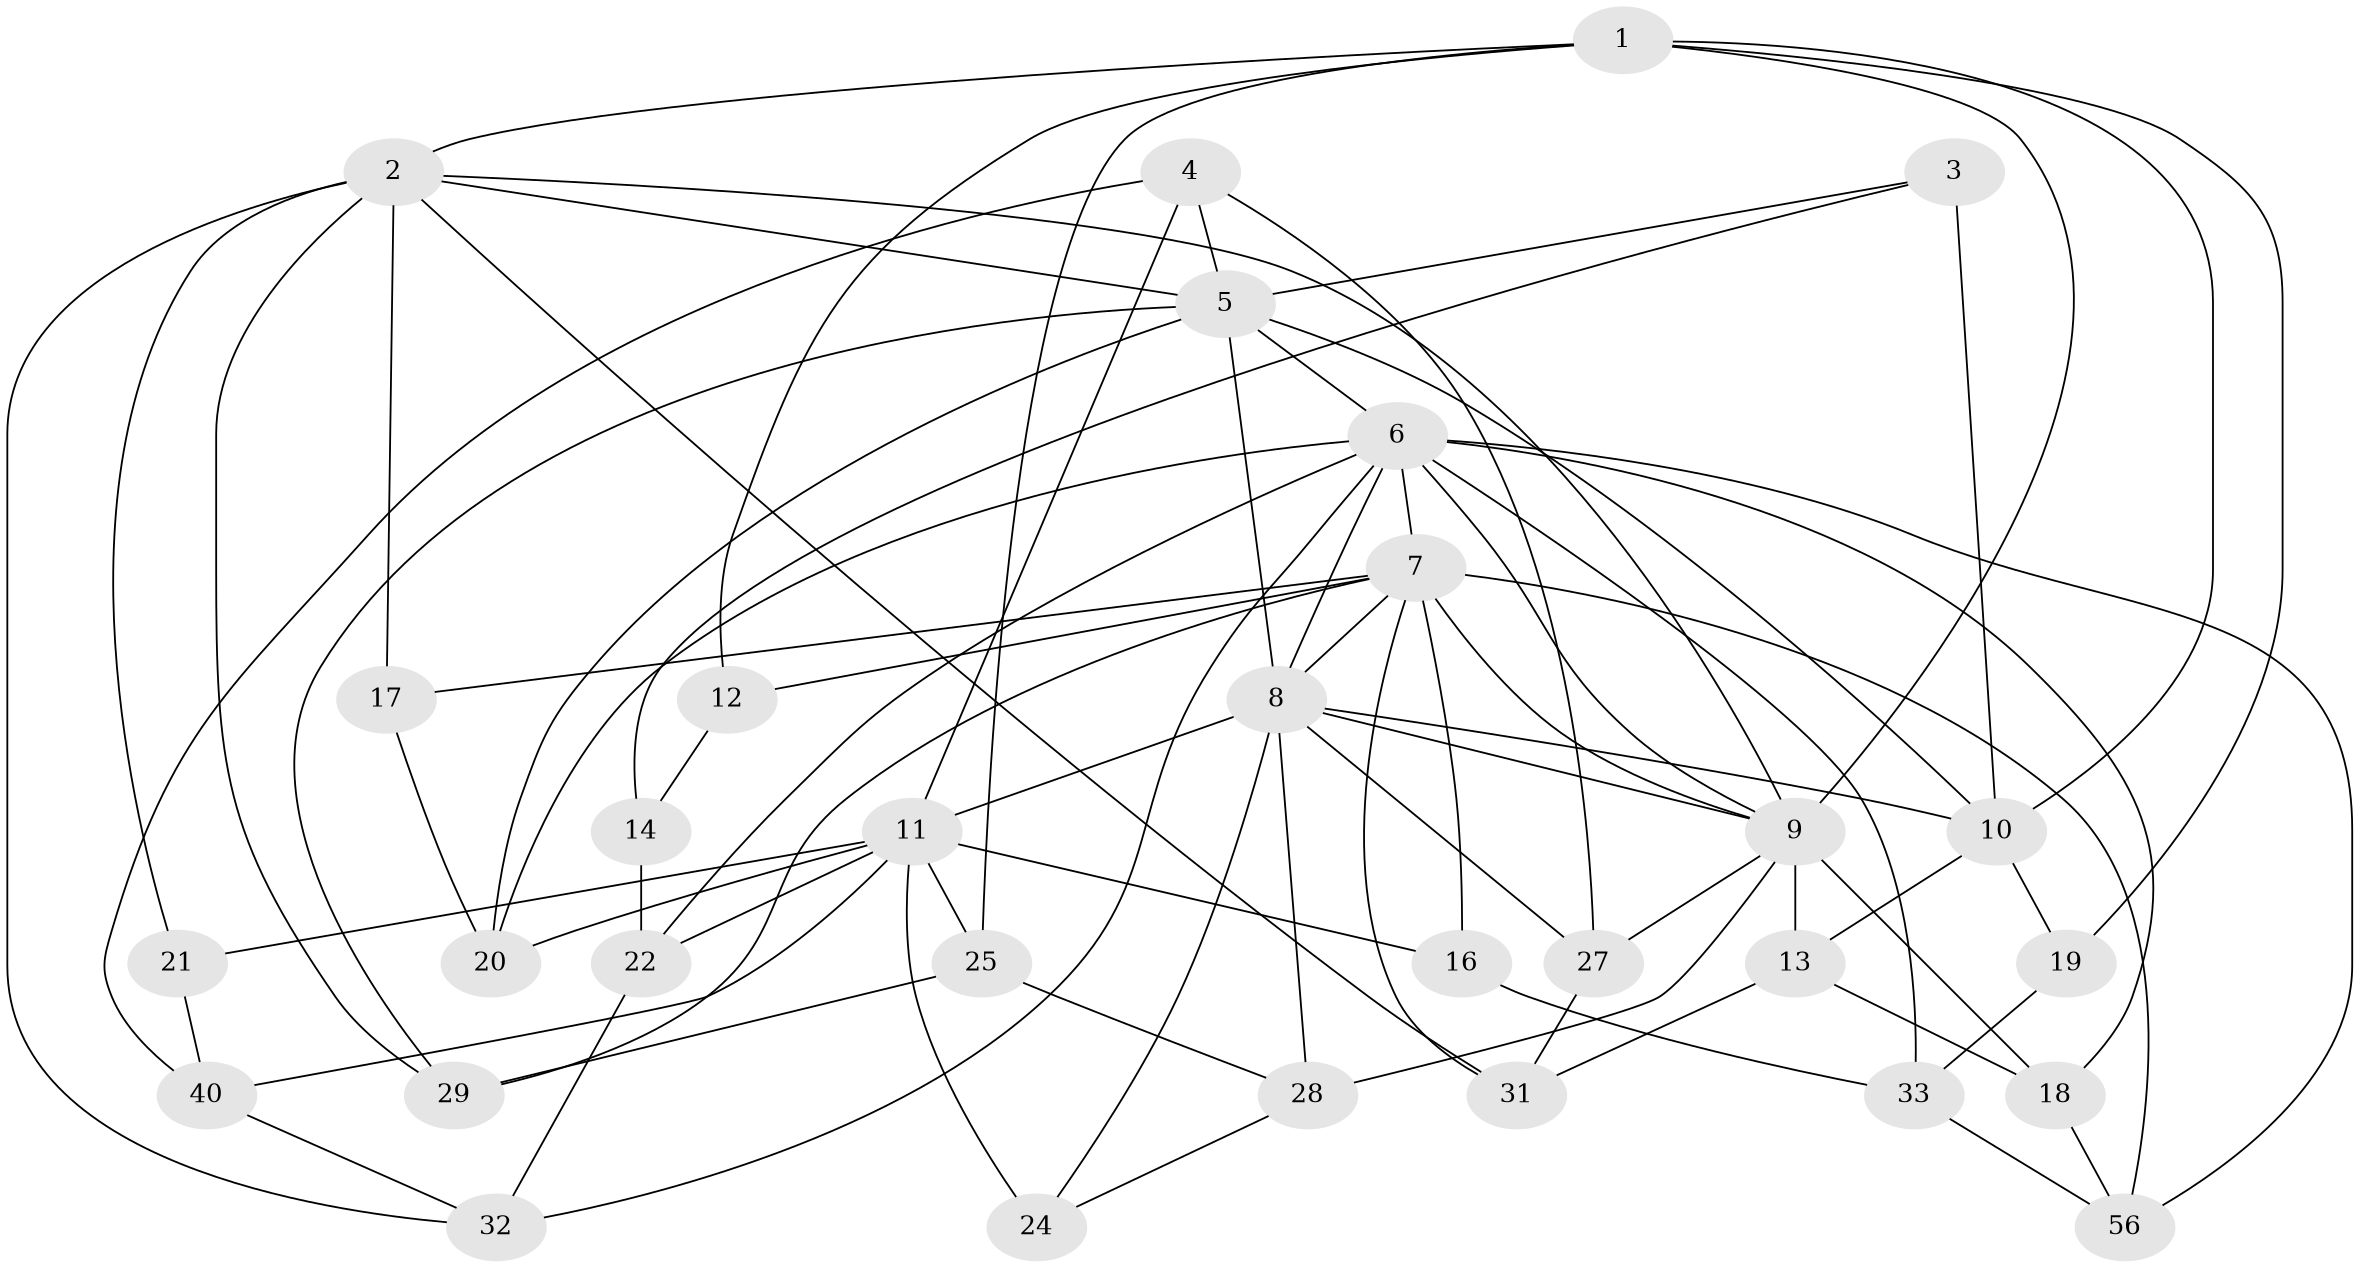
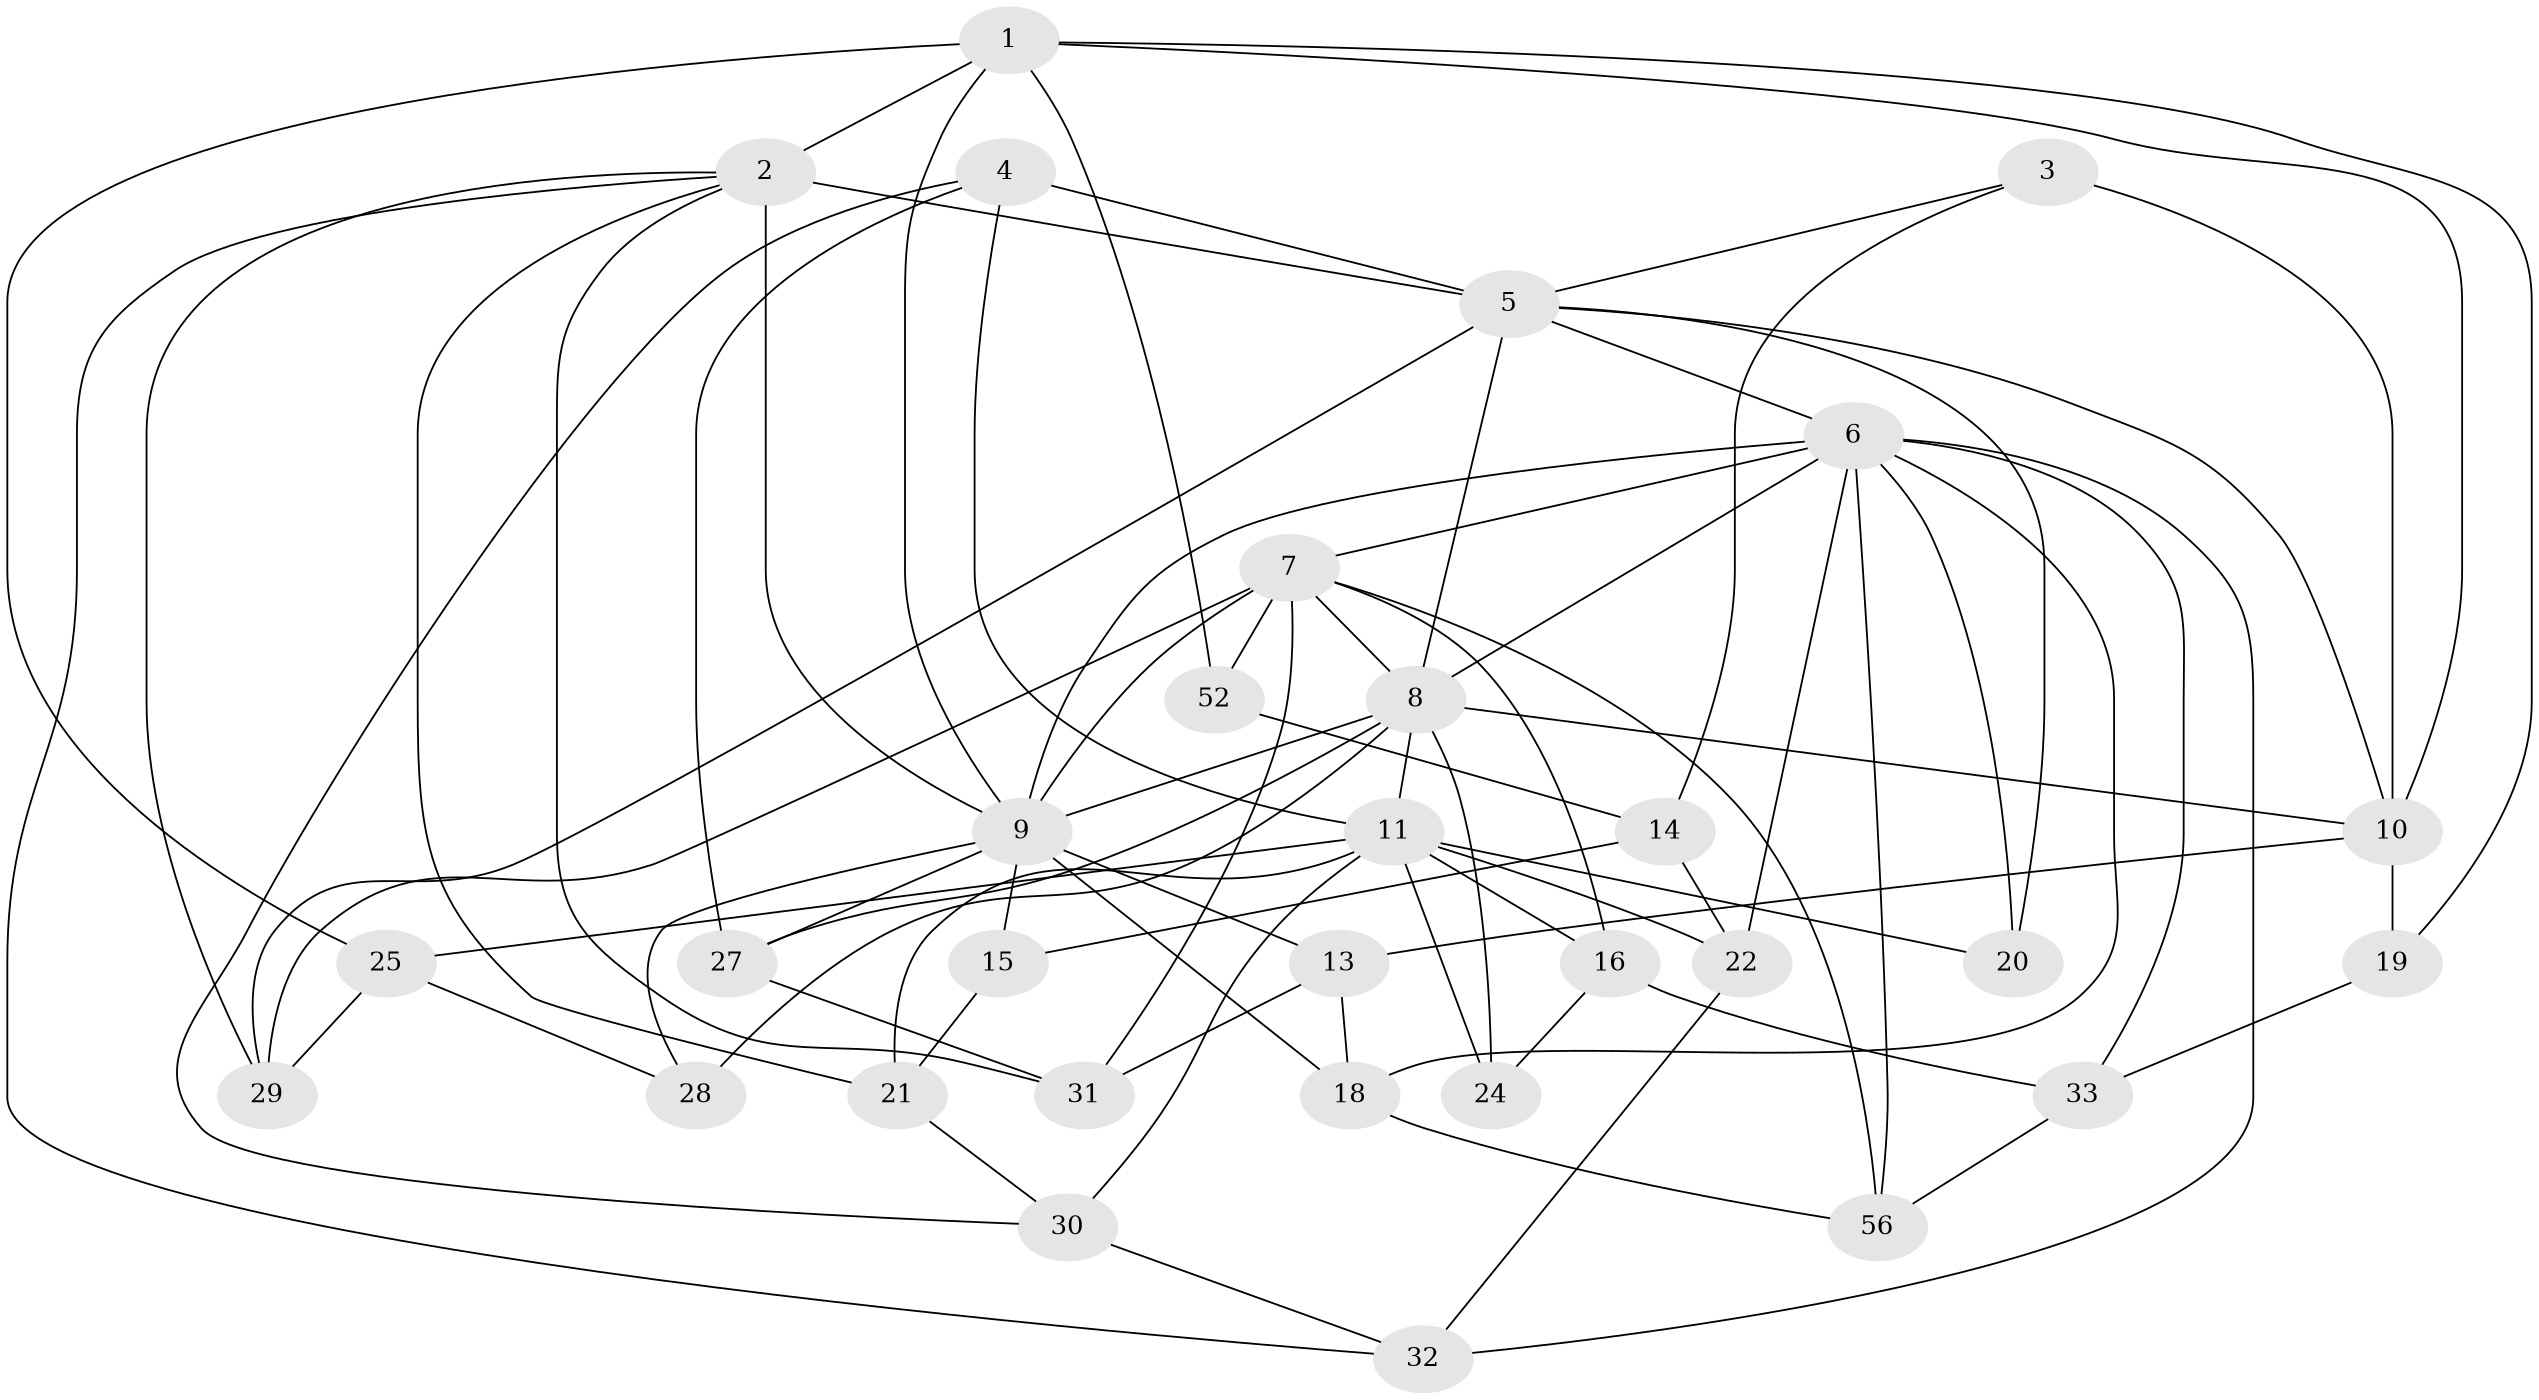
(387, 700) -> none
(727, 700) -> (1215, 700)
none -> (998, 964)
(207, 1096) -> (1068, 1227)
(1172, 1161) -> (1551, 1030)
